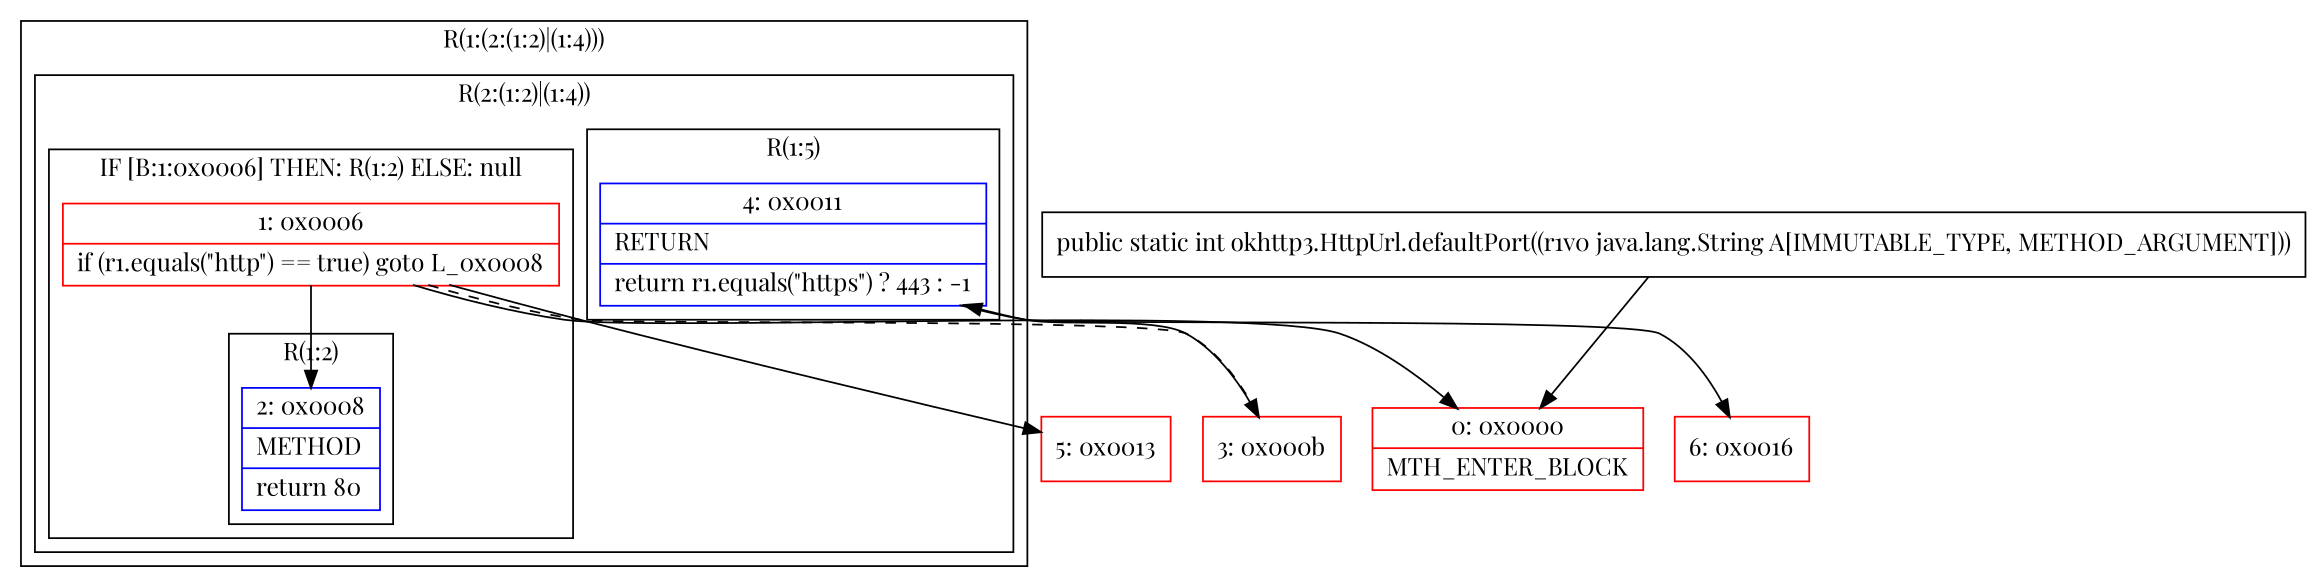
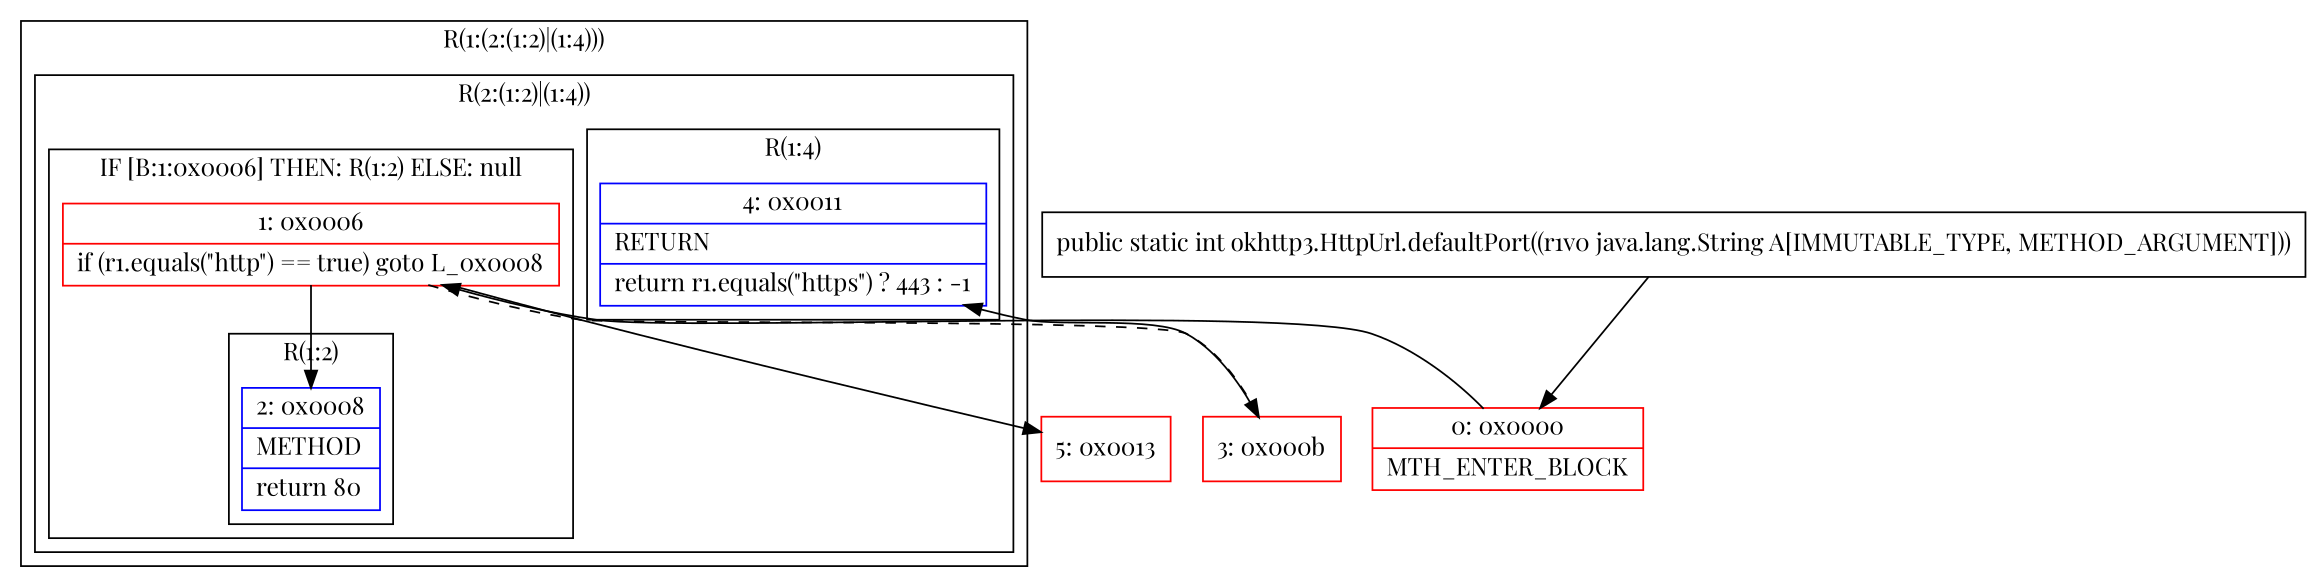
(793, 149) -> (793, 149)
(936, 321) -> (1193, 321)
(1742, 449) -> none
